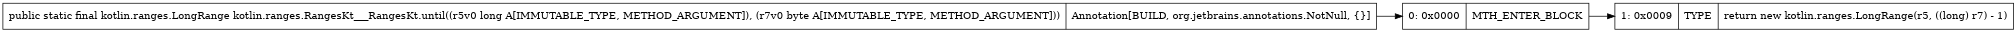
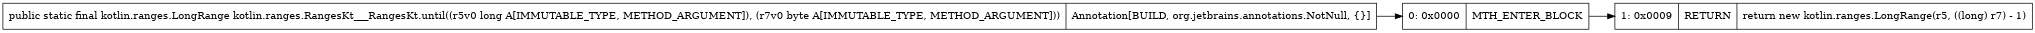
(1698, 16) -> (1708, 16)
